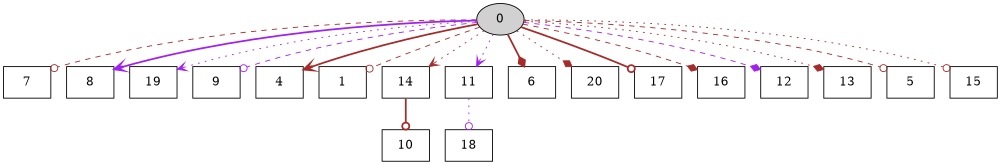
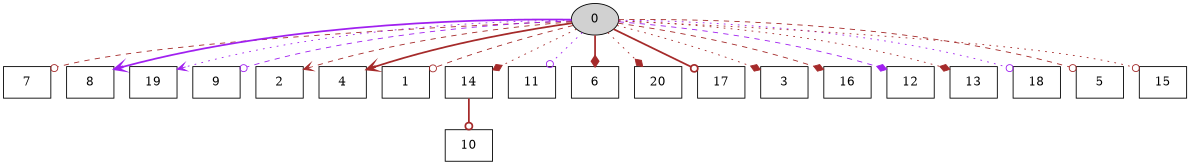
(460, 46) -> (539, 47)
(487, 46) -> (567, 47)
none -> (280, 82)
none -> (784, 82)
(469, 110) -> (901, 44)
